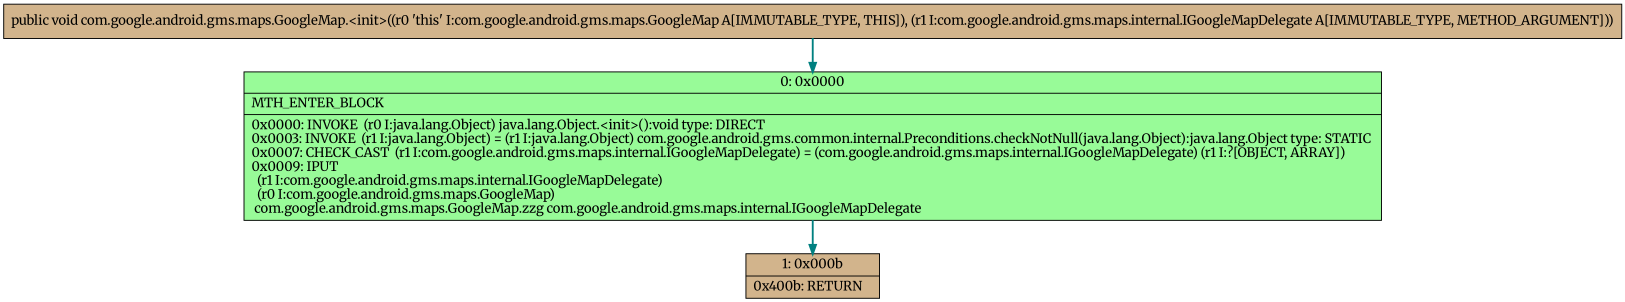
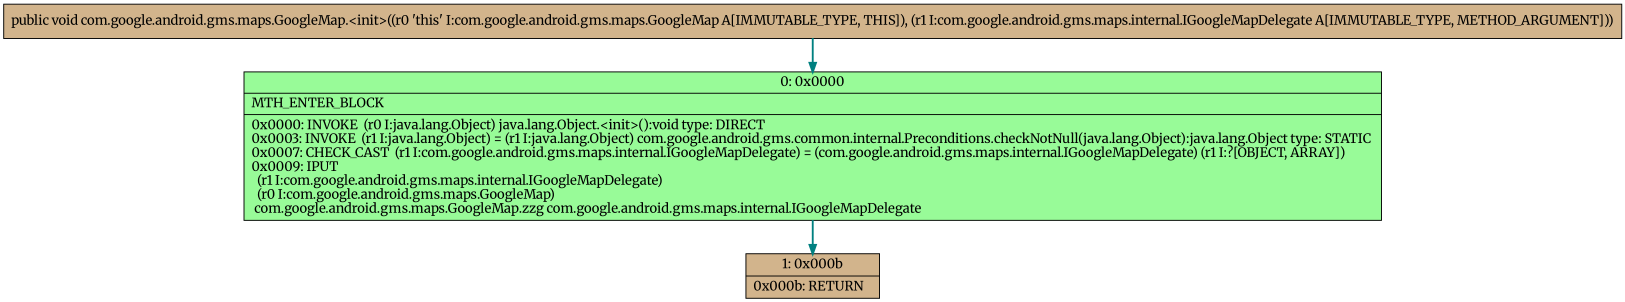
(812, 287) -> (813, 287)
